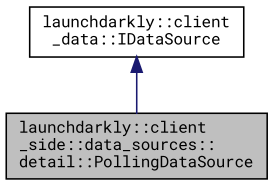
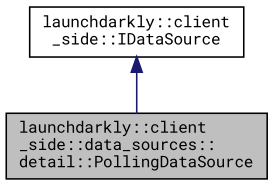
(137, 32) -> (137, 32)
